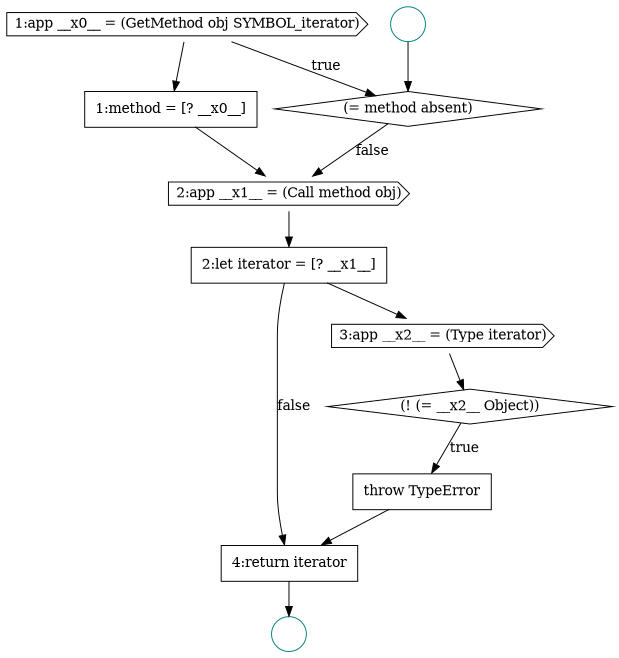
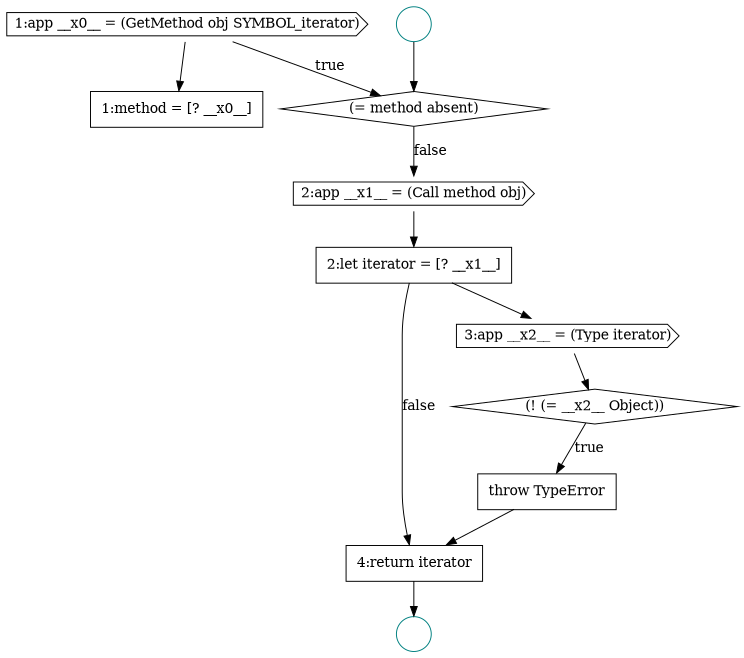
(226, 149) -> none
